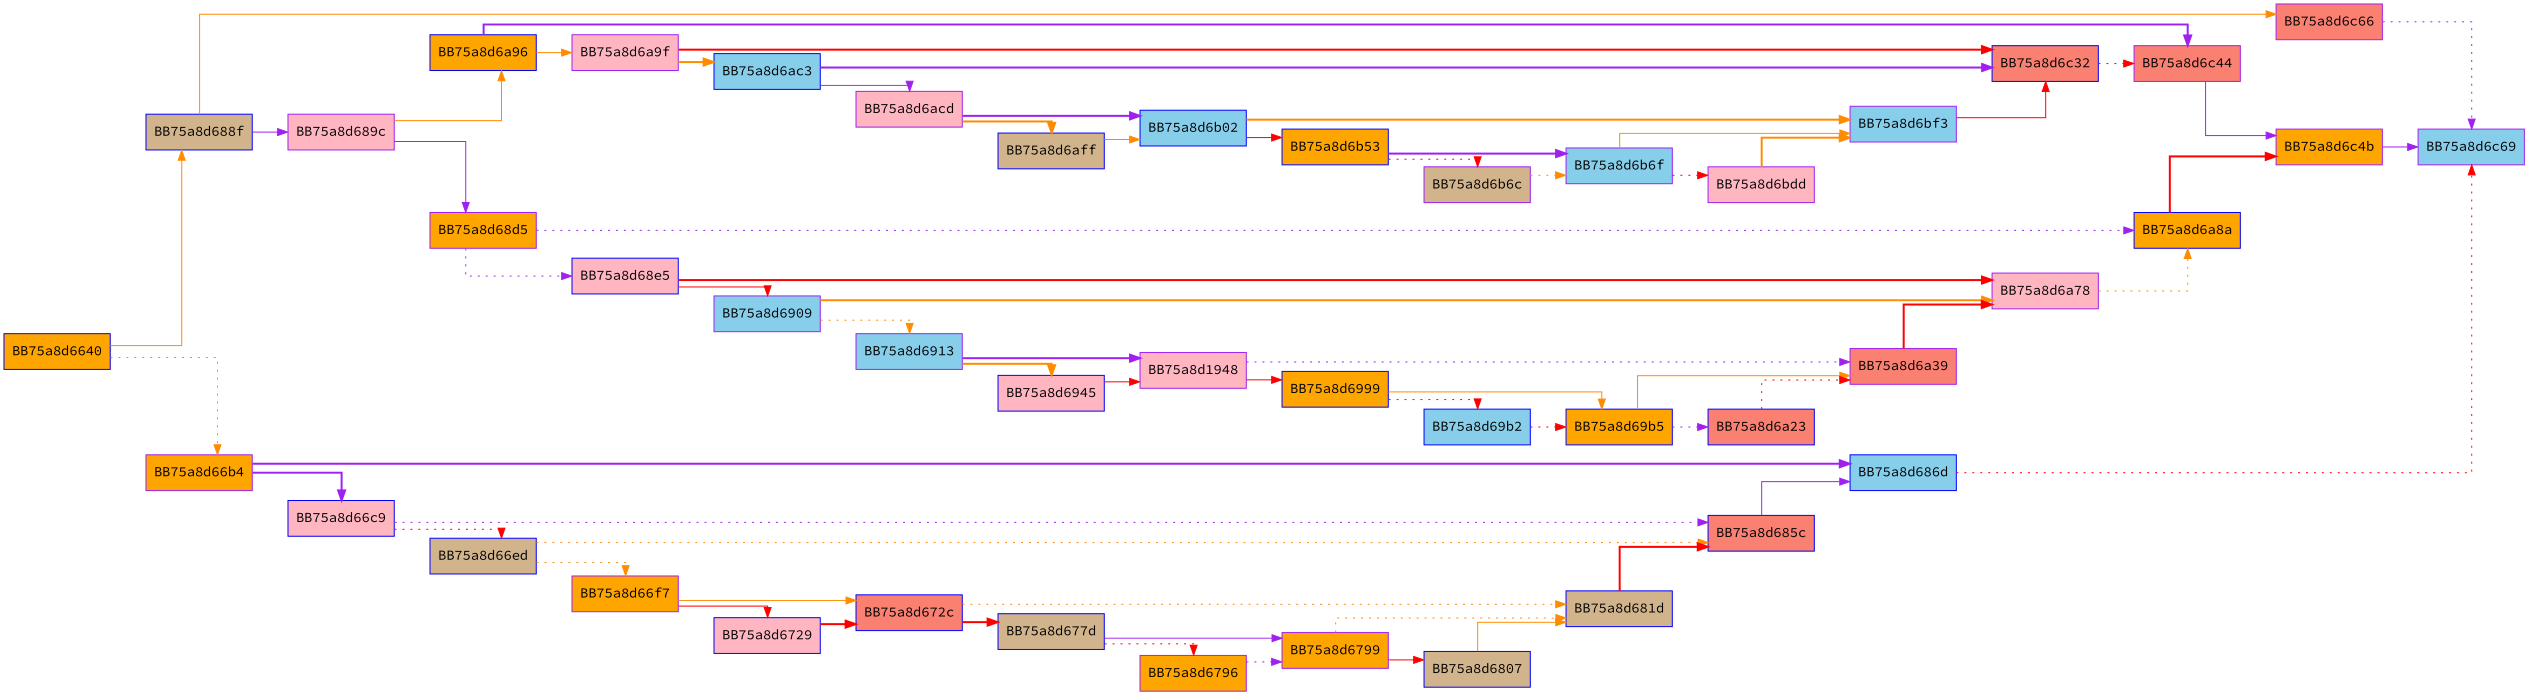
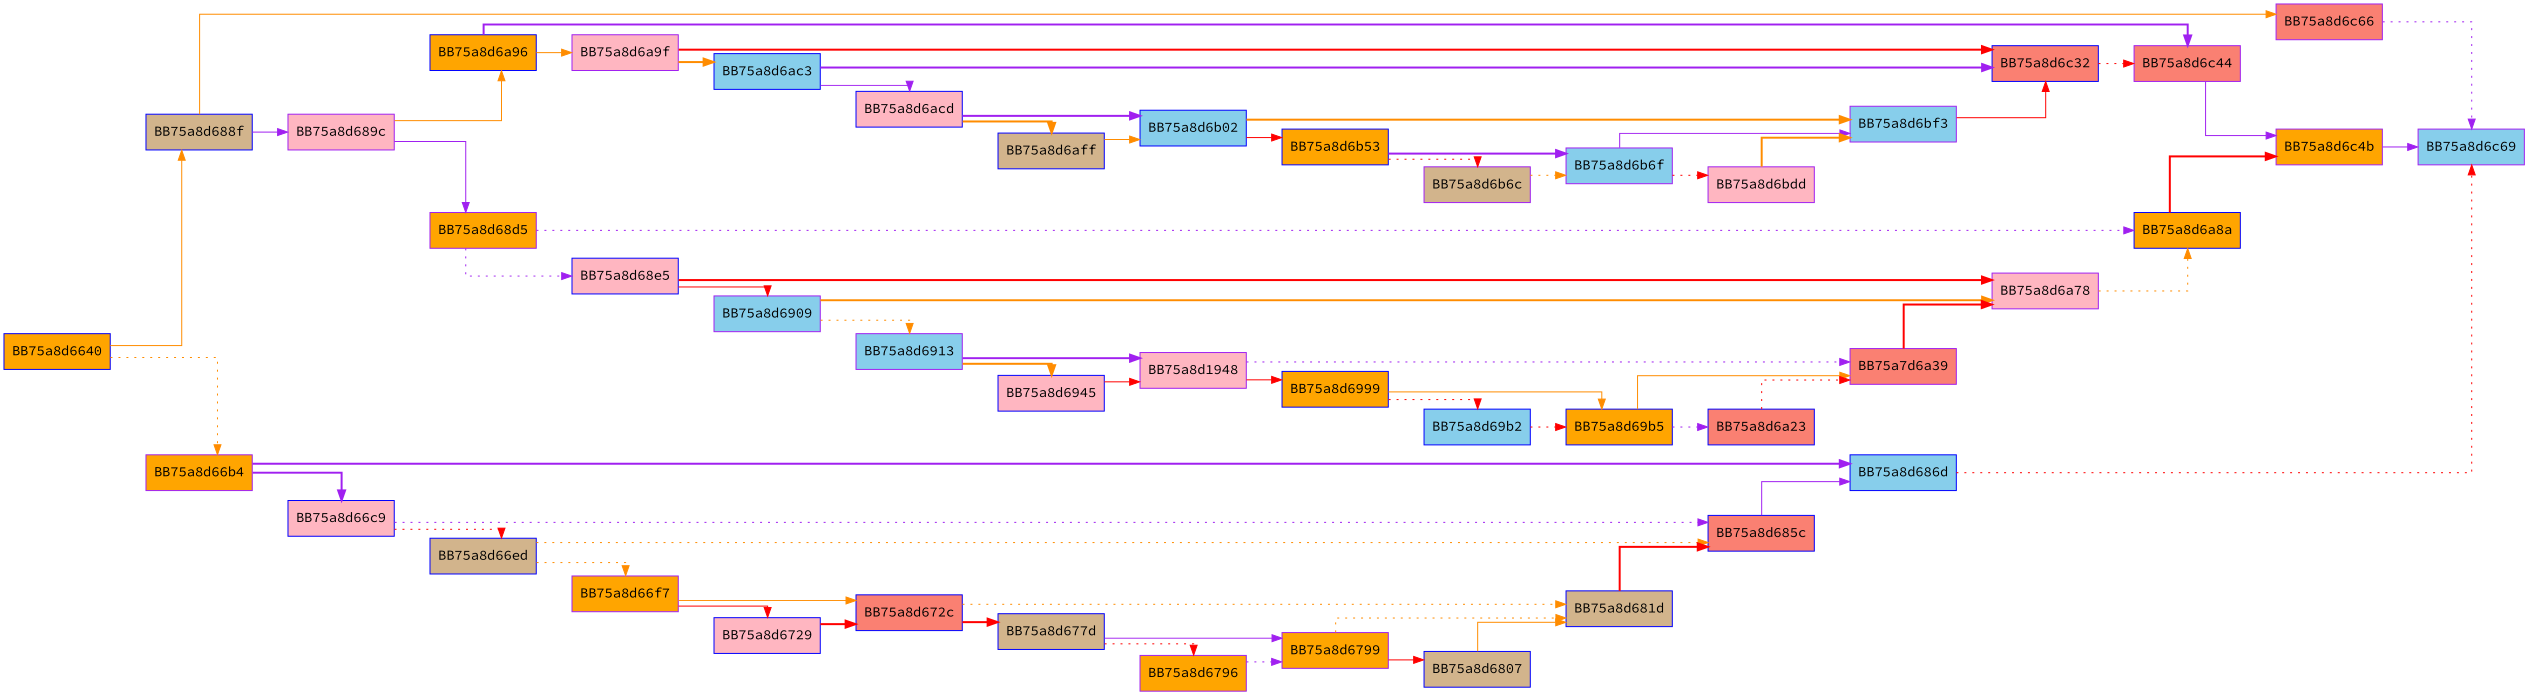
(909, 109) -> (909, 109)
(1723, 133) -> (1723, 133)
(1903, 366) -> (1903, 366)
